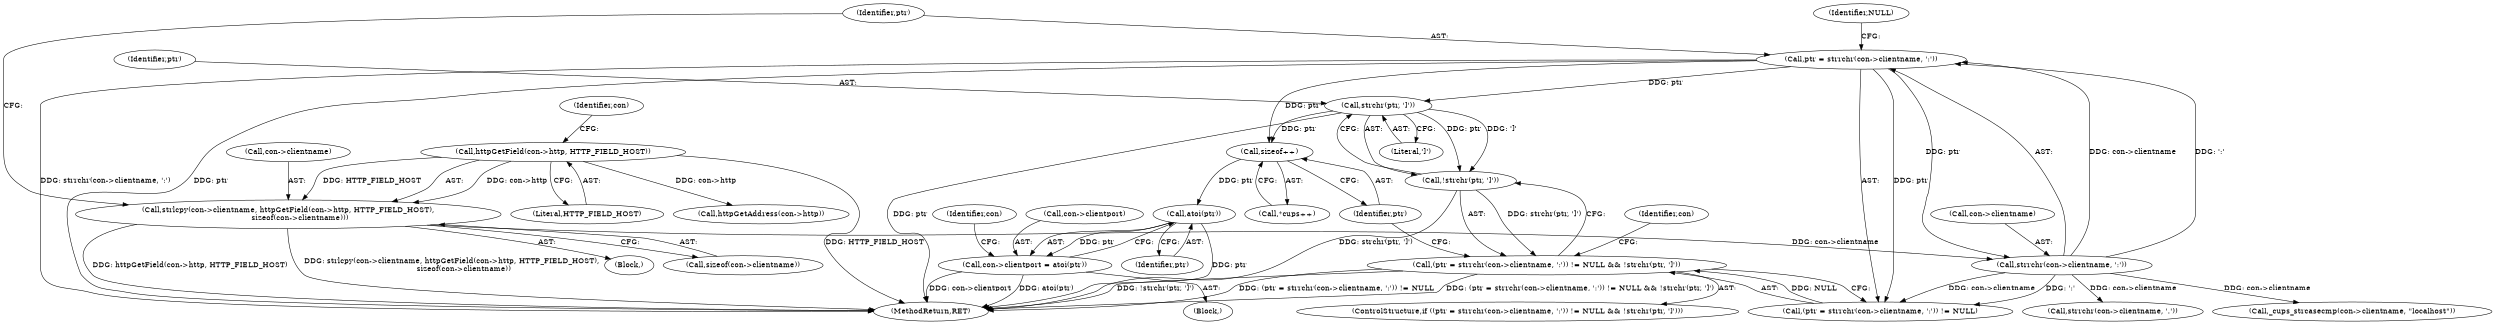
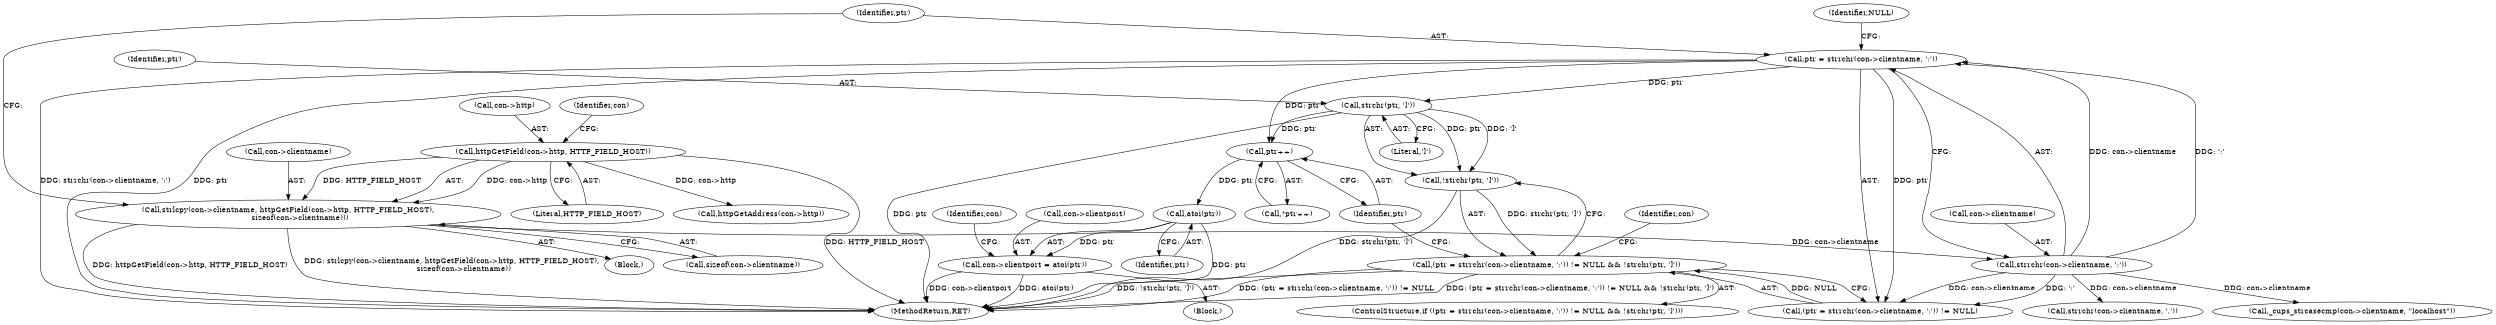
none -> (505, 106)
(1270, 152) -> (1270, 152)
(1943, 152) -> (1943, 152)
(1363, 161) -> none
(1287, 214) -> (1287, 214)
(1120, 244) -> none
